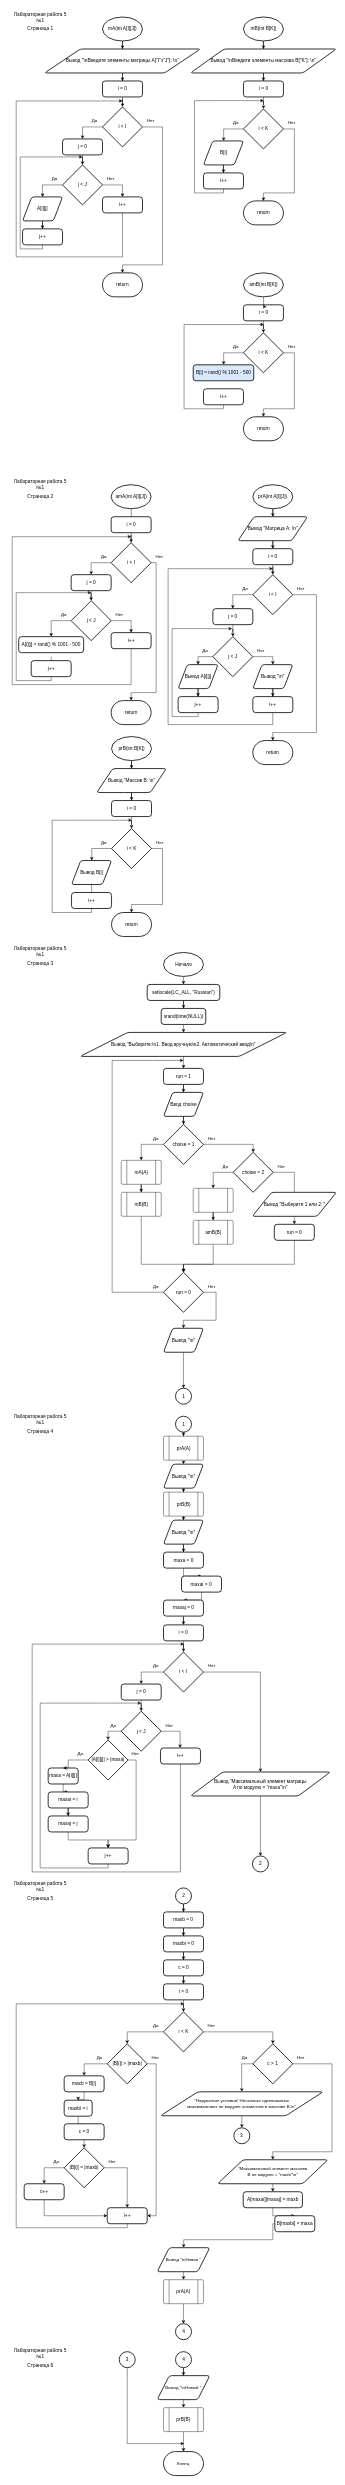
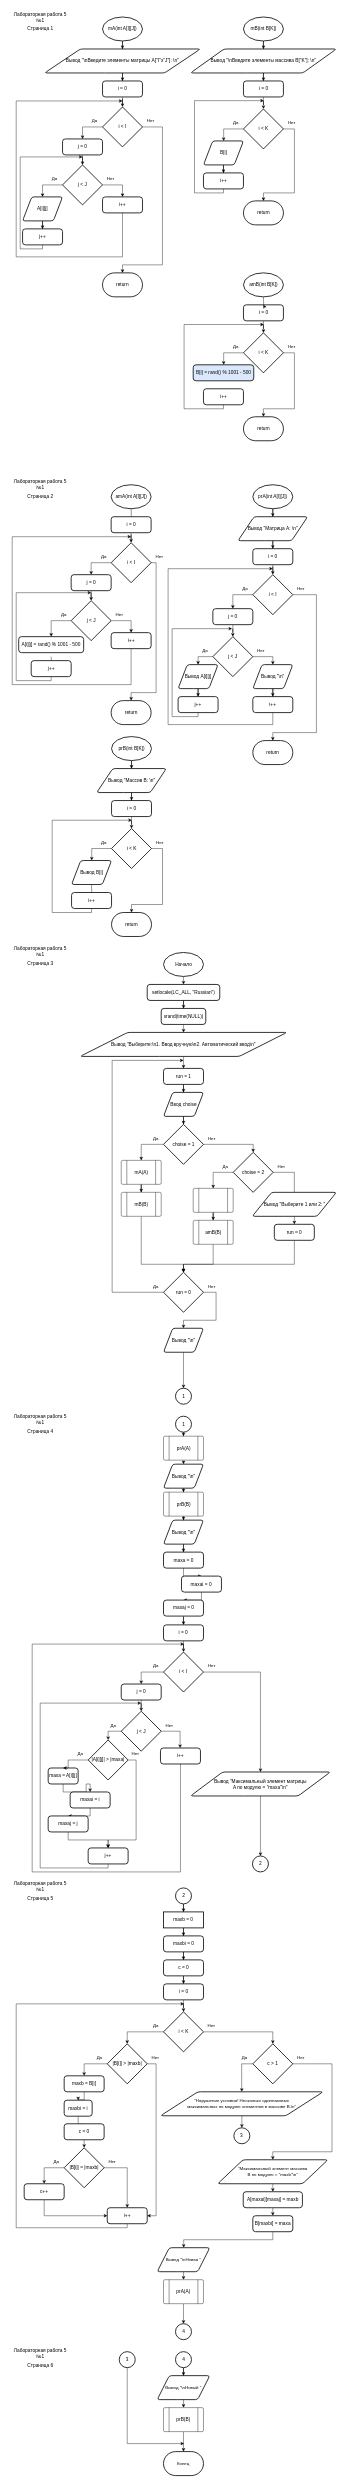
(68, 1800) -> (90, 1800)
(184, 1920) -> (184, 1920)
(295, 2224) -> (273, 2224)
